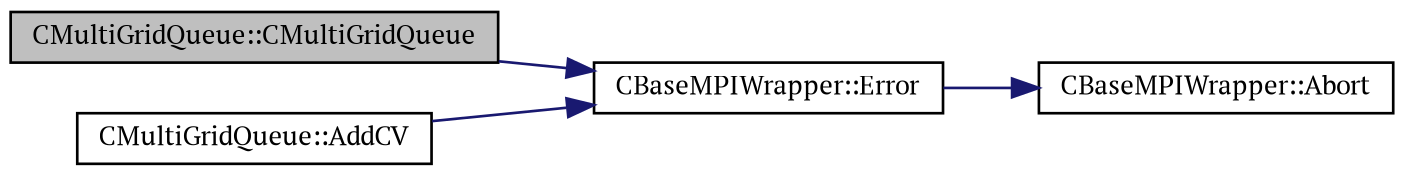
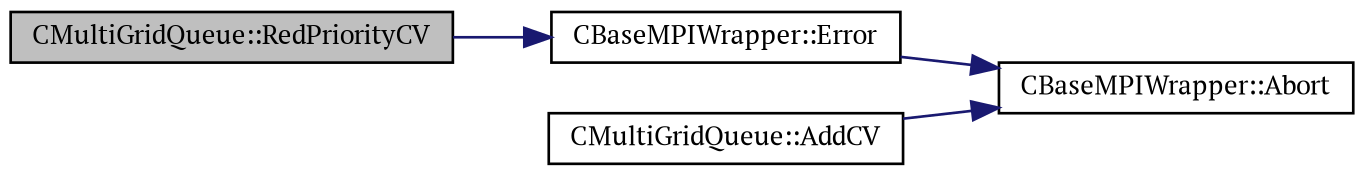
(254, 37) -> (232, 37)
(499, 114) -> (938, 115)
